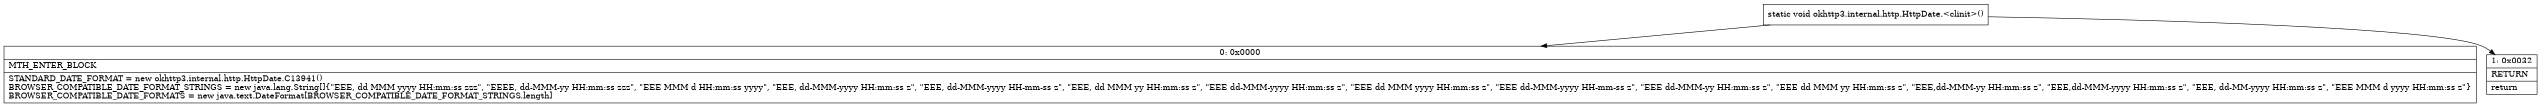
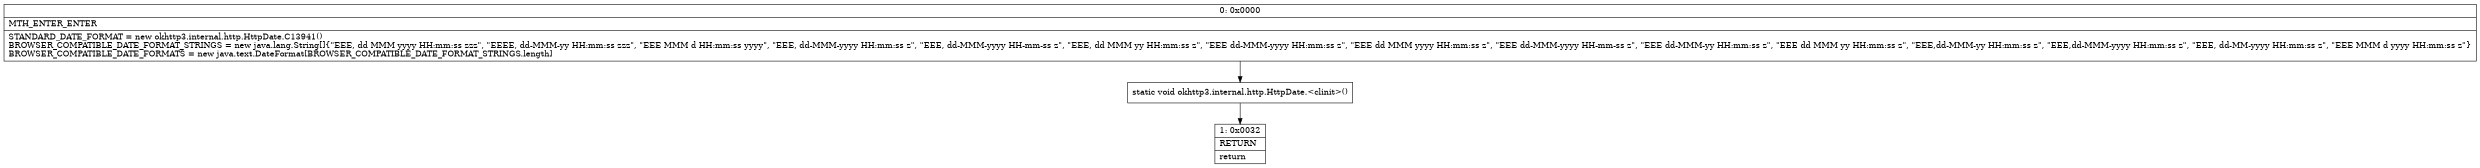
(1659, 35) -> (1240, 69)
(53, 66) -> (53, 24)
